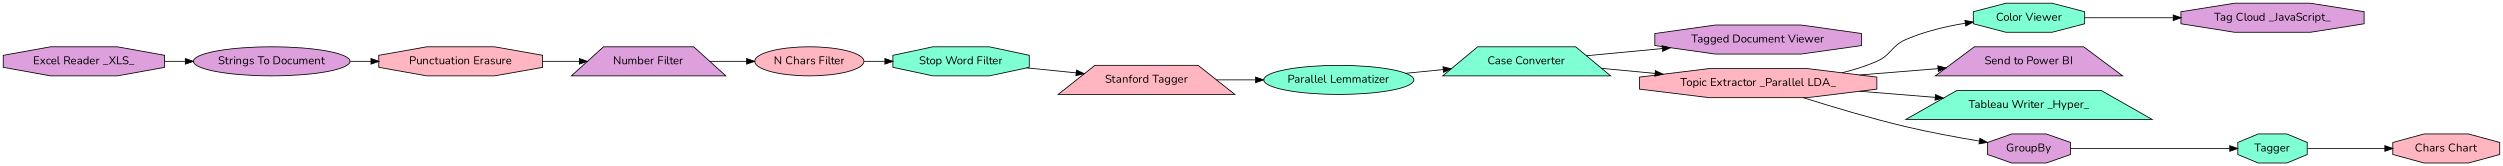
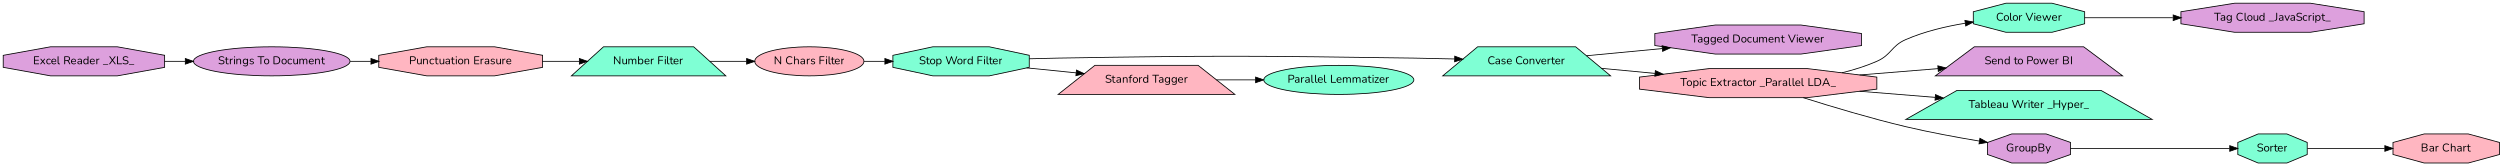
(649, 61) -> (649, 61)
(1424, 71) -> (1242, 56)
(2273, 148) -> (2273, 148)
(2446, 148) -> (2446, 148)
